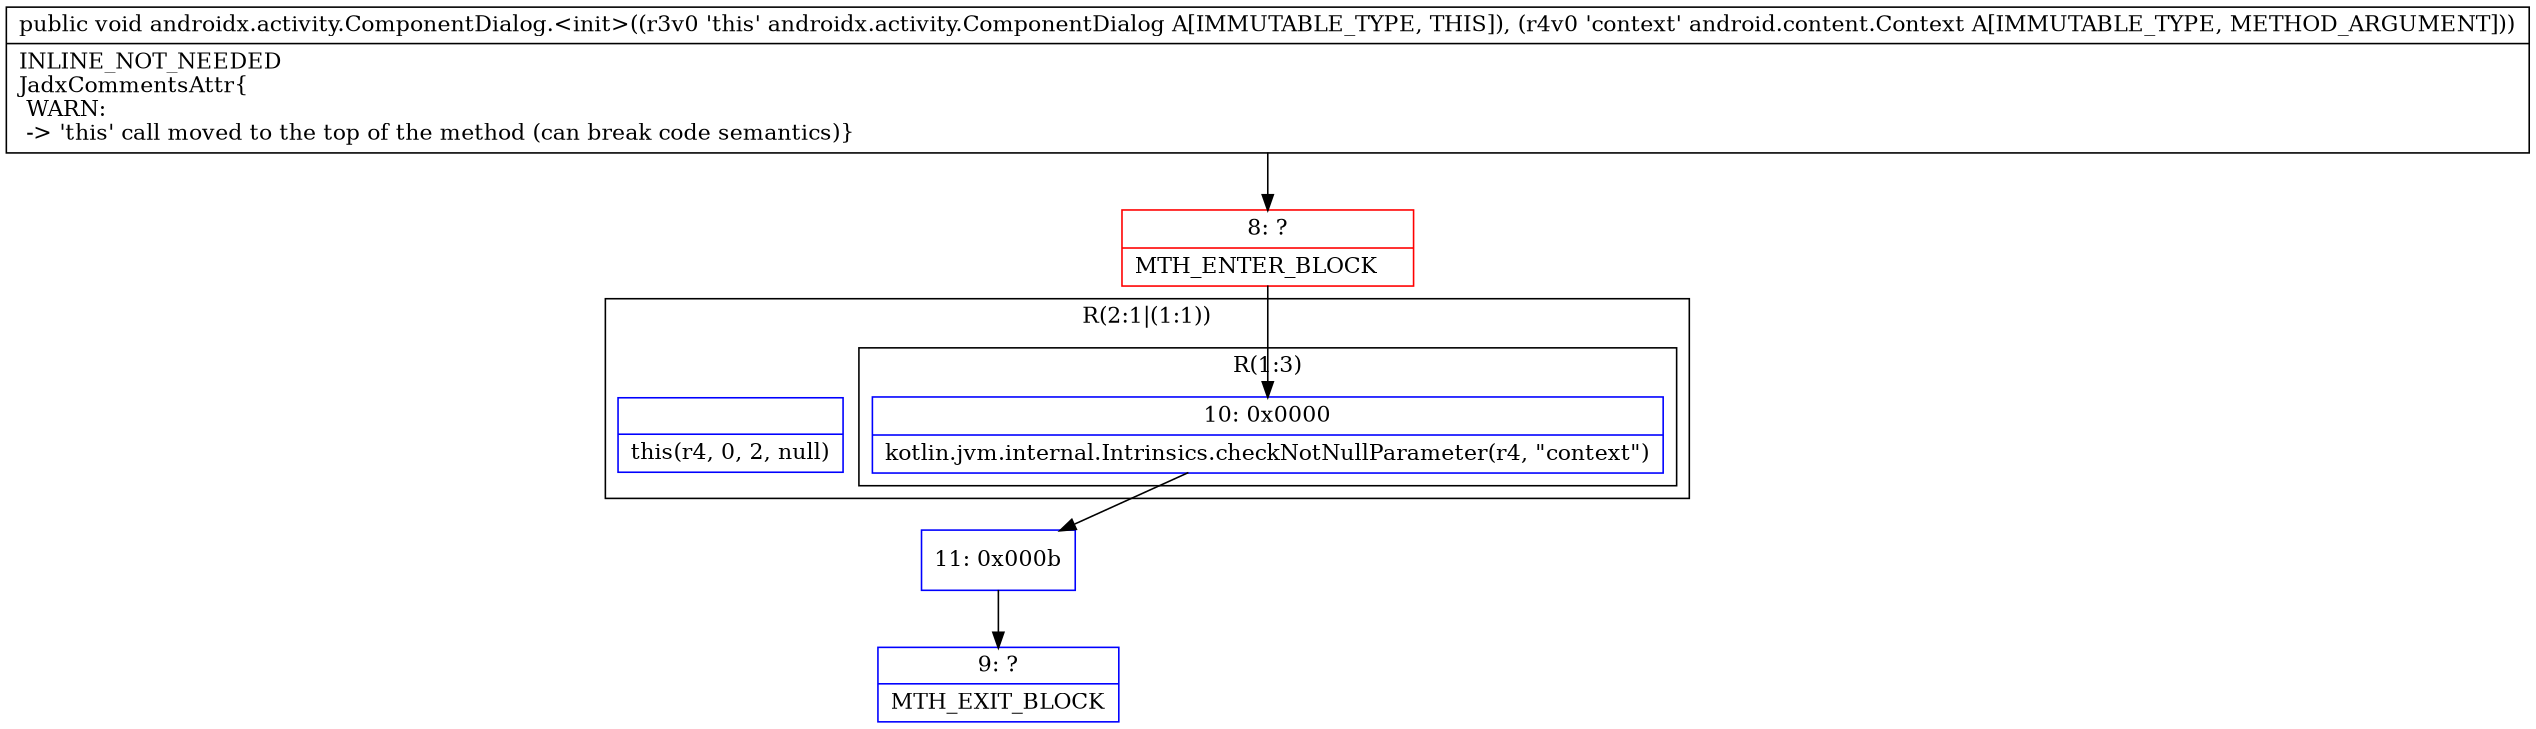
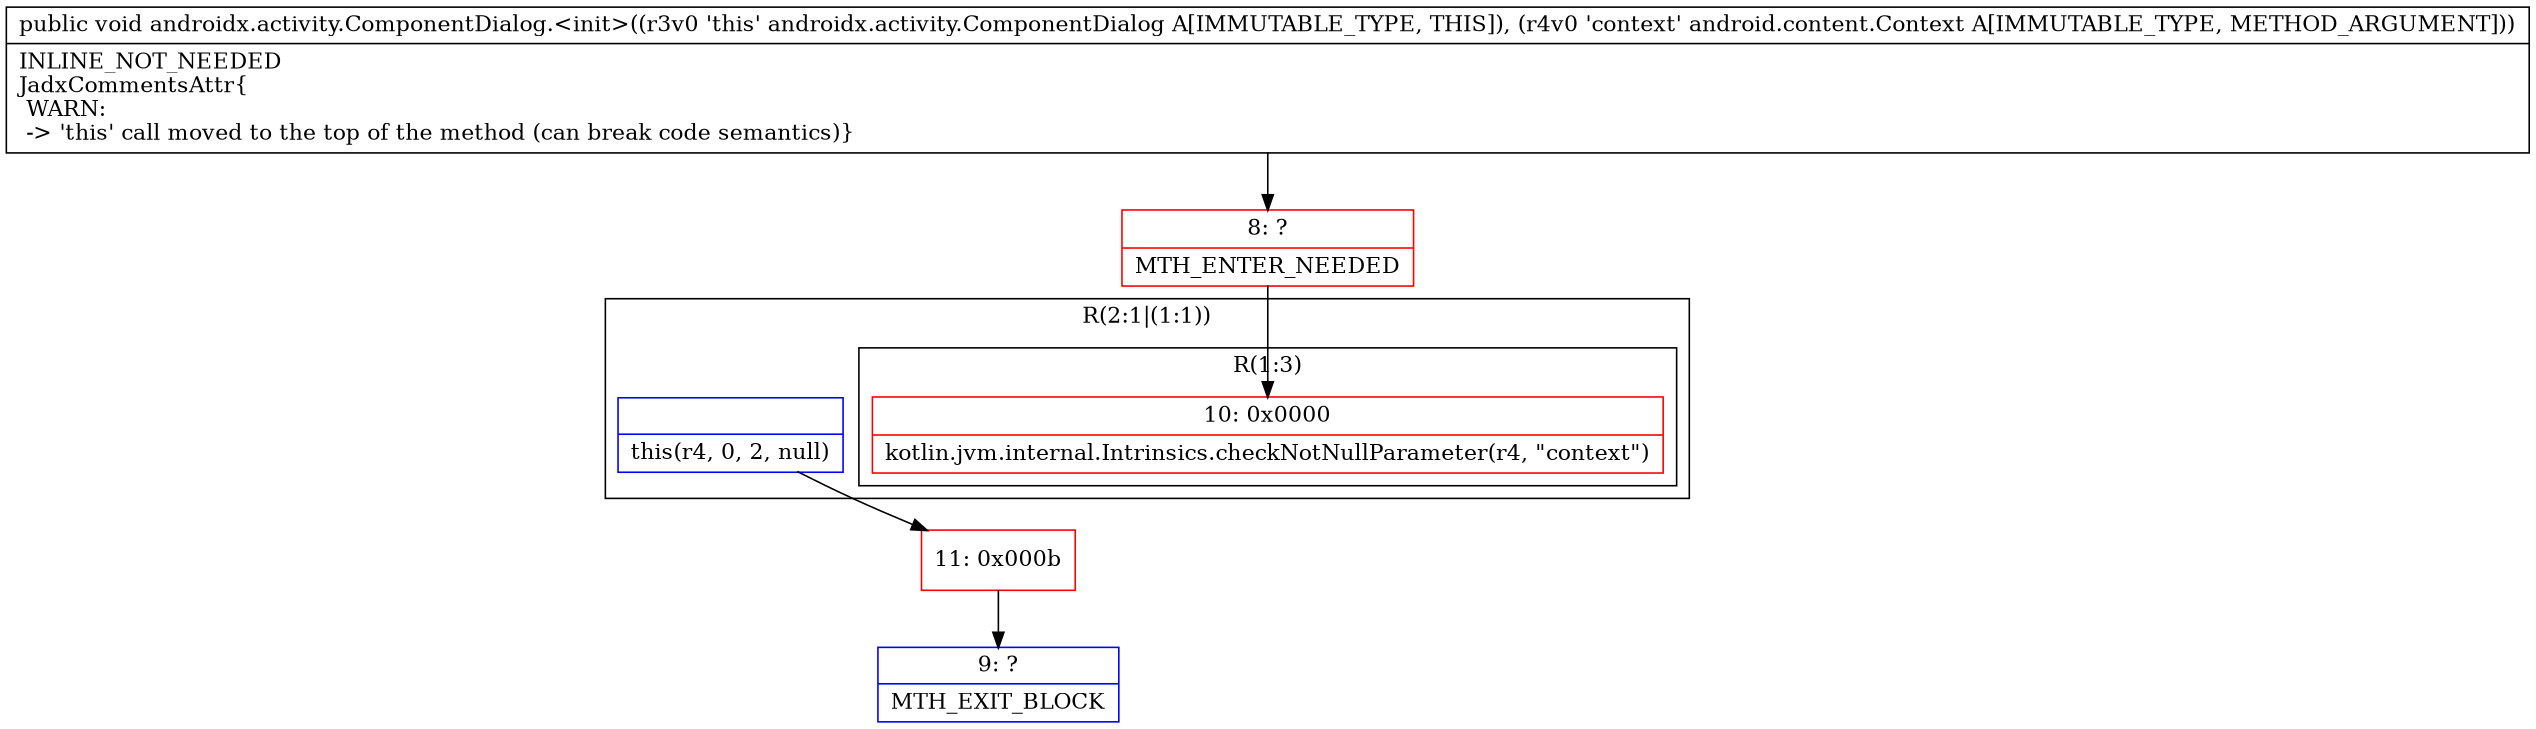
(1257, 266) -> (1268, 266)
(1268, 435) -> (1268, 435)
(1109, 509) -> (875, 508)
(998, 560) -> (998, 560)
